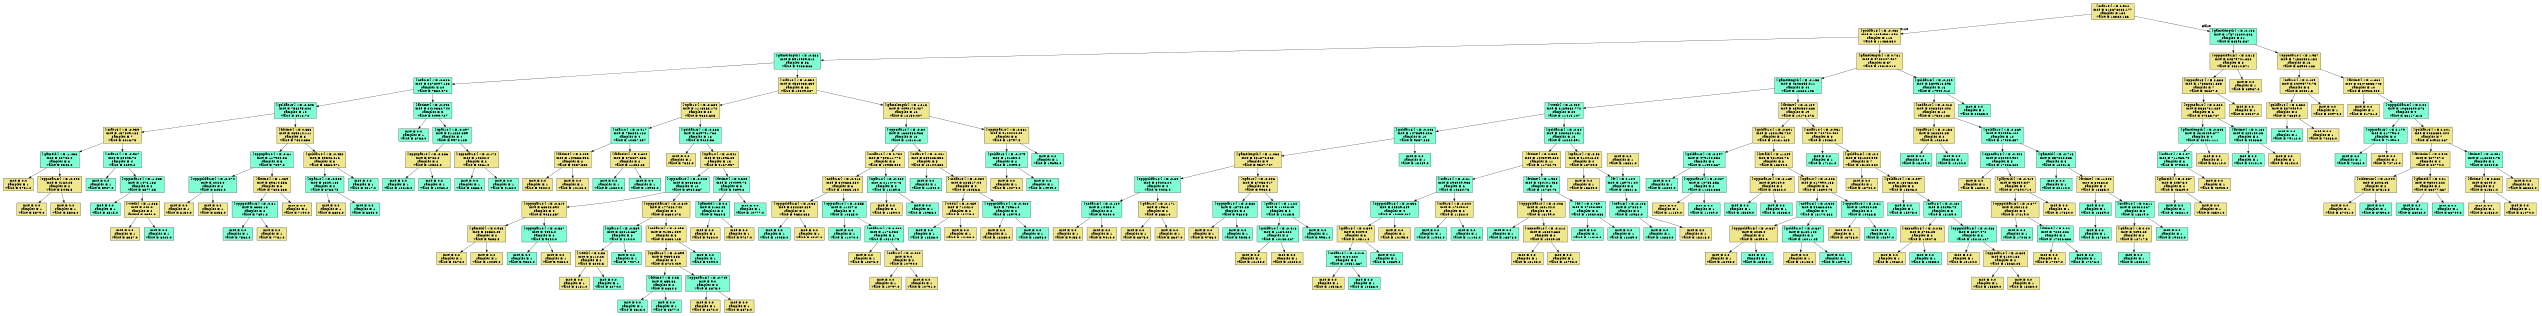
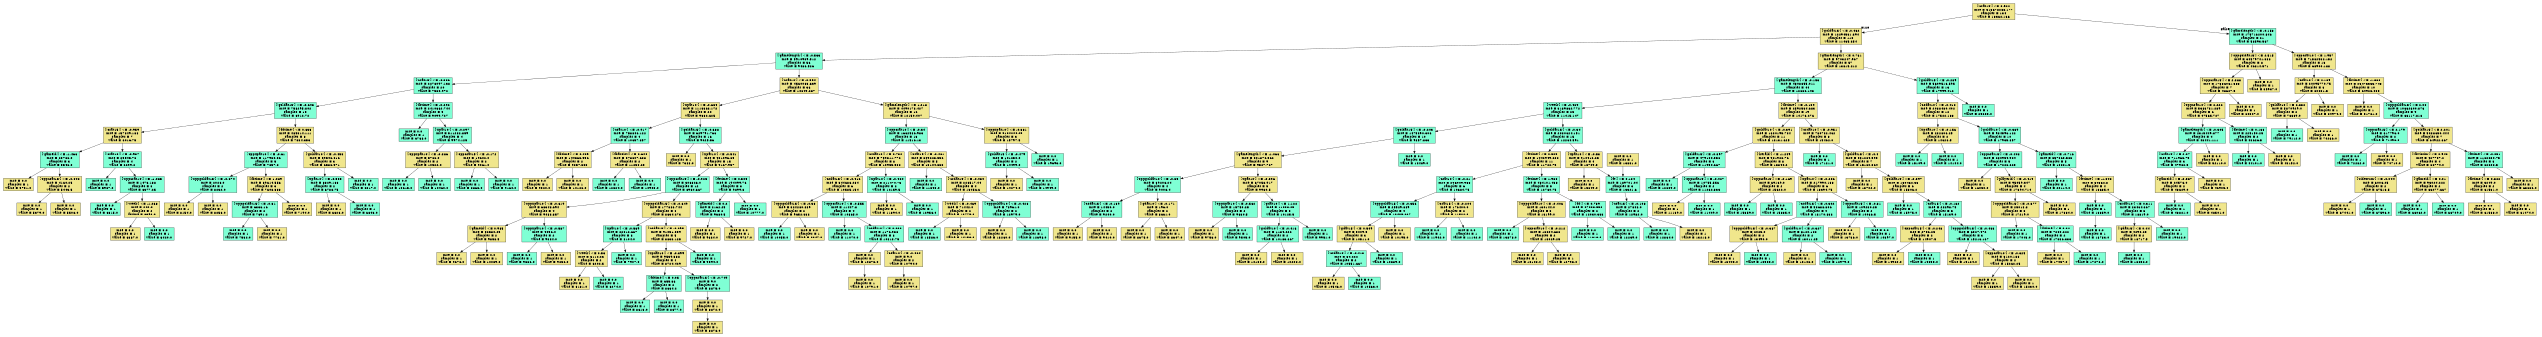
(913, 271) -> (865, 270)
(724, 295) -> (708, 316)
